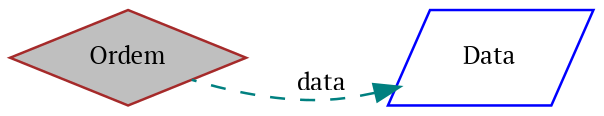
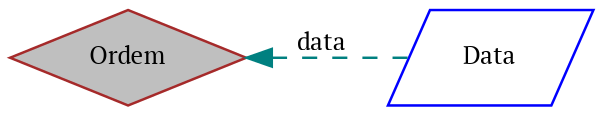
(283, 98) -> (342, 58)
